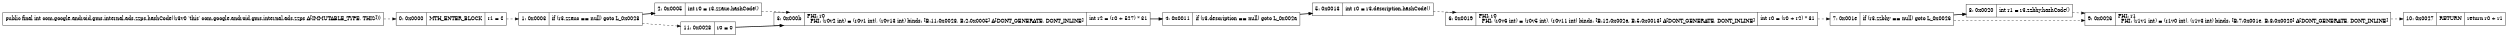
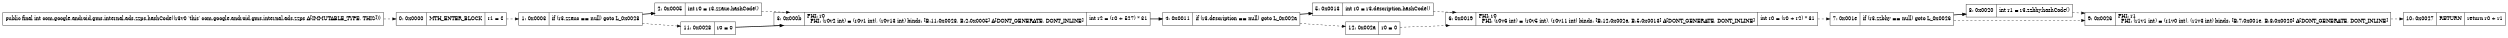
none -> (1373, 28)
